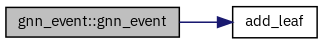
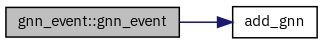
(275, 22) -> (275, 22)
